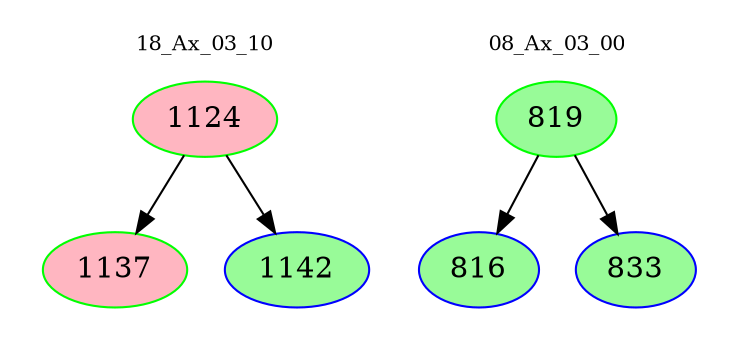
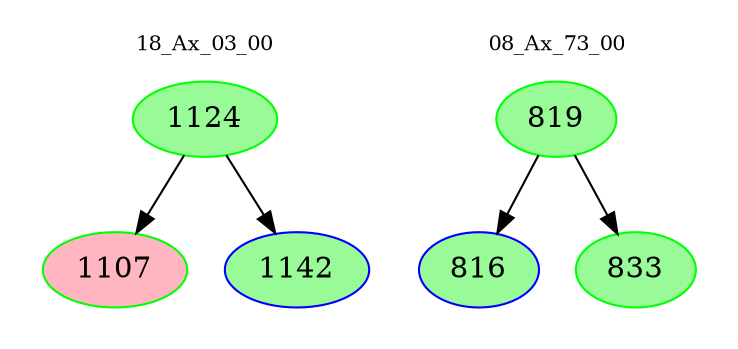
(205, 45) -> (205, 45)
(557, 45) -> (557, 45)
(205, 119) -> (205, 119)
(115, 270) -> (115, 270)
(636, 270) -> (636, 270)
